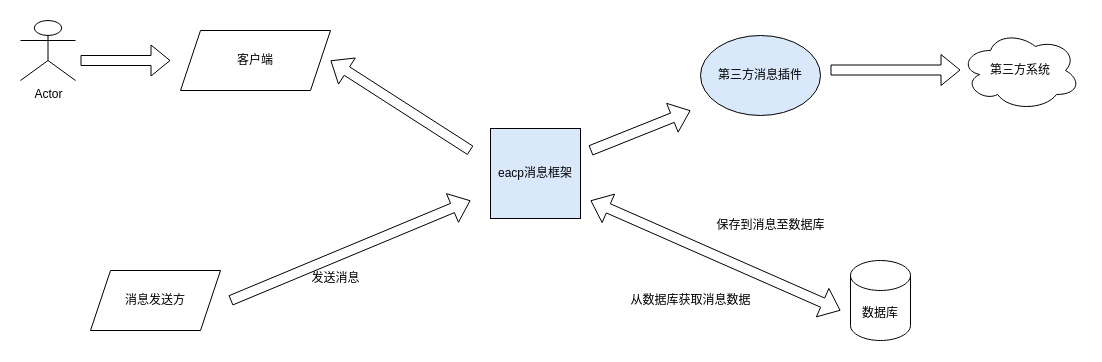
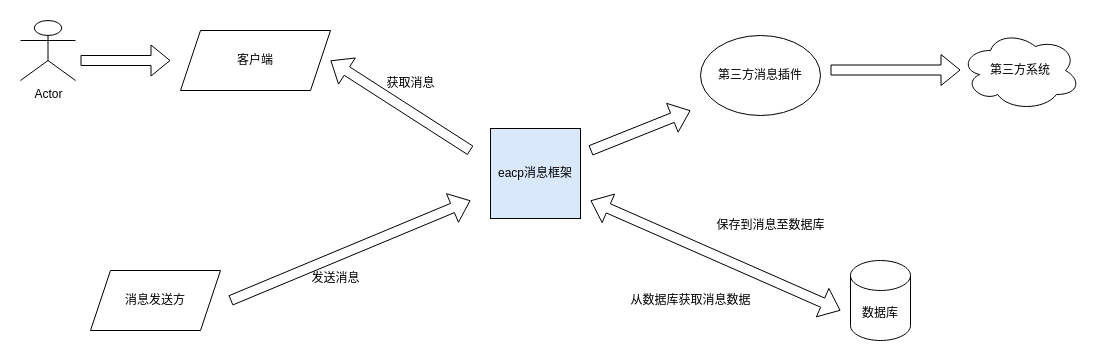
(761, 76) -> (761, 76)
none -> (411, 84)
